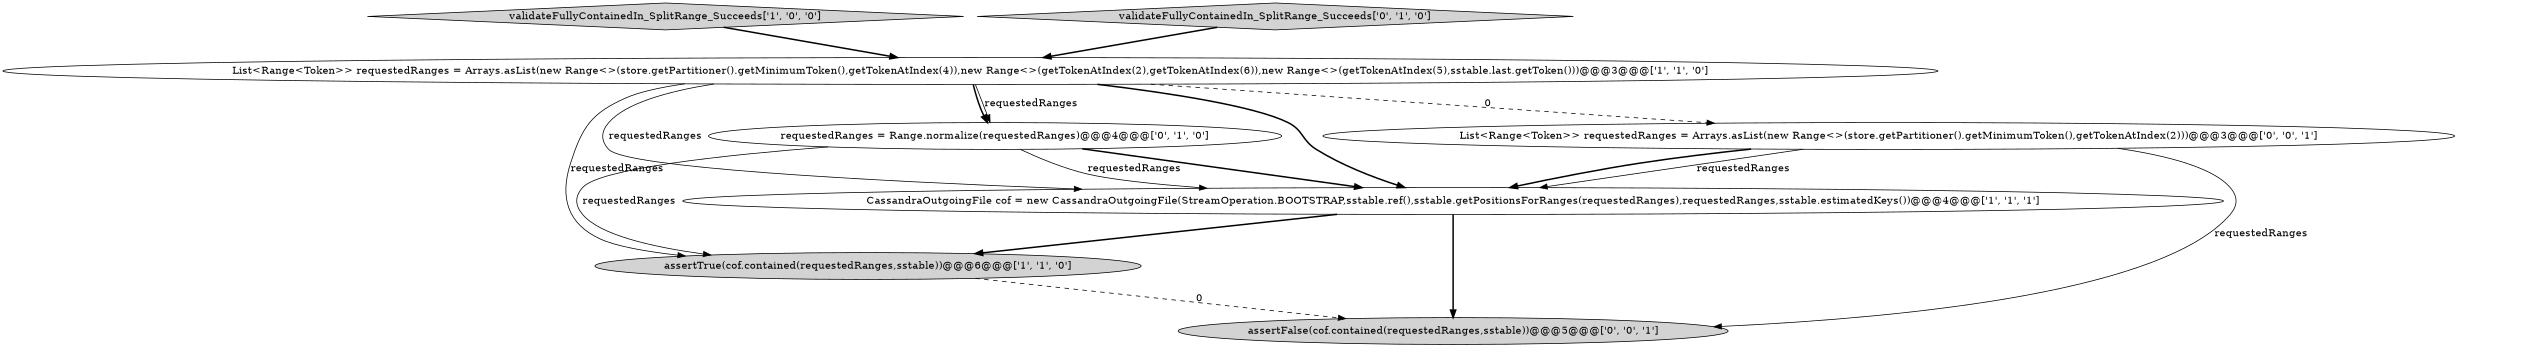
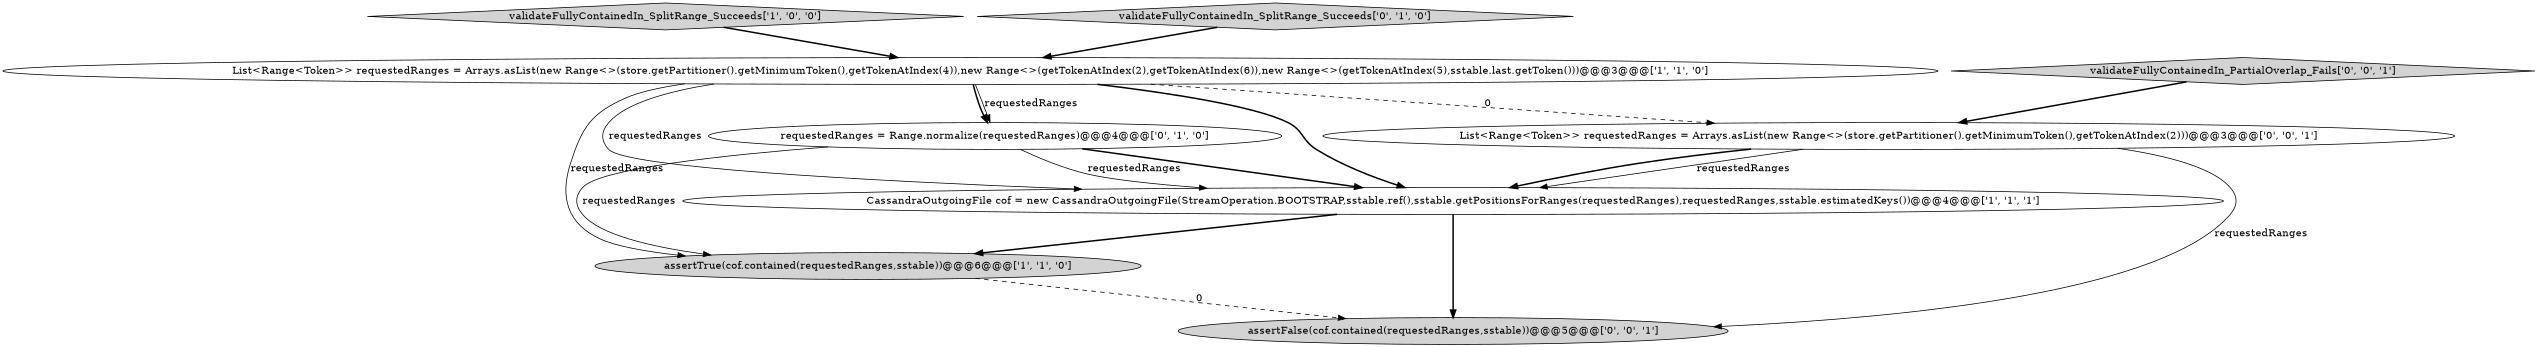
none -> (2243, 71)
